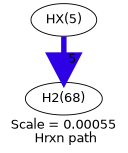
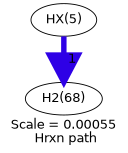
(70, 59) -> (70, 59)
